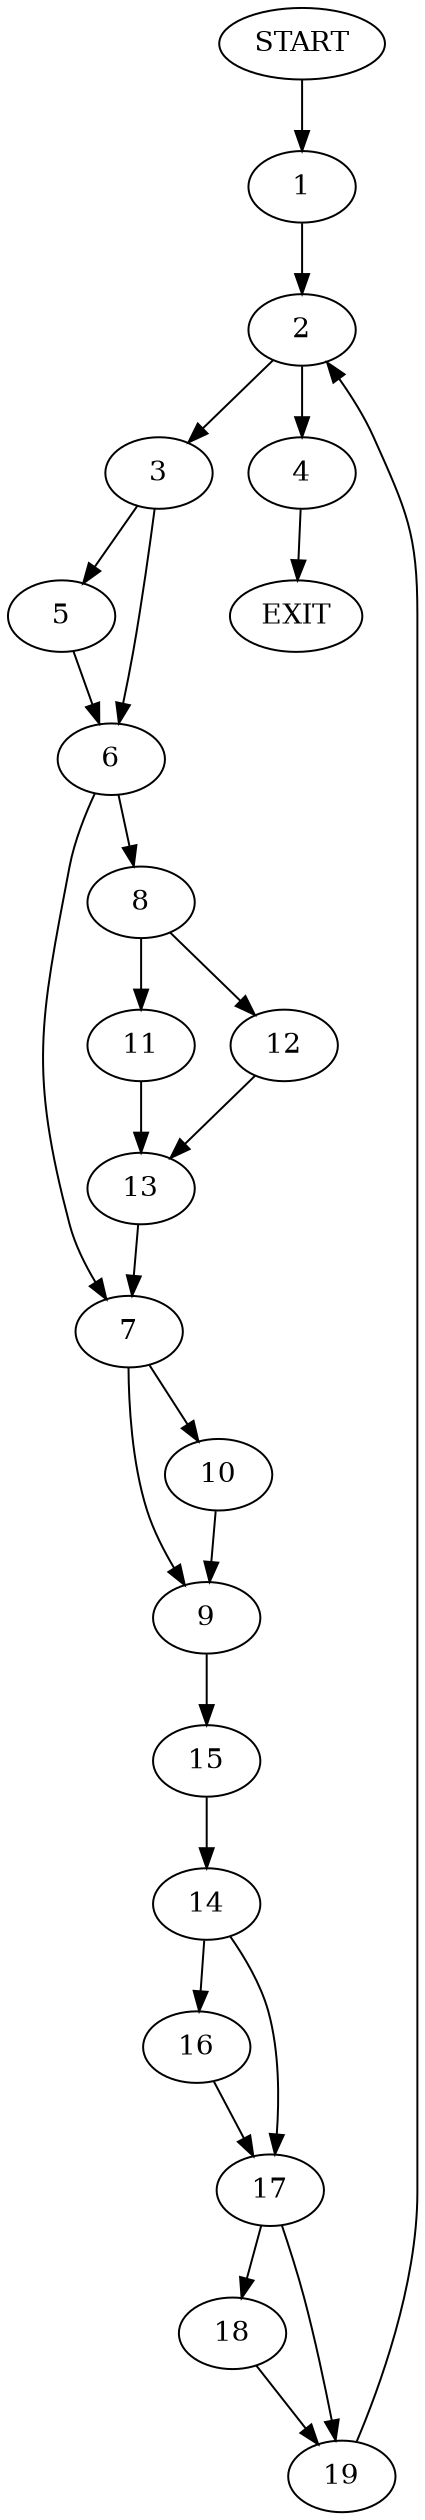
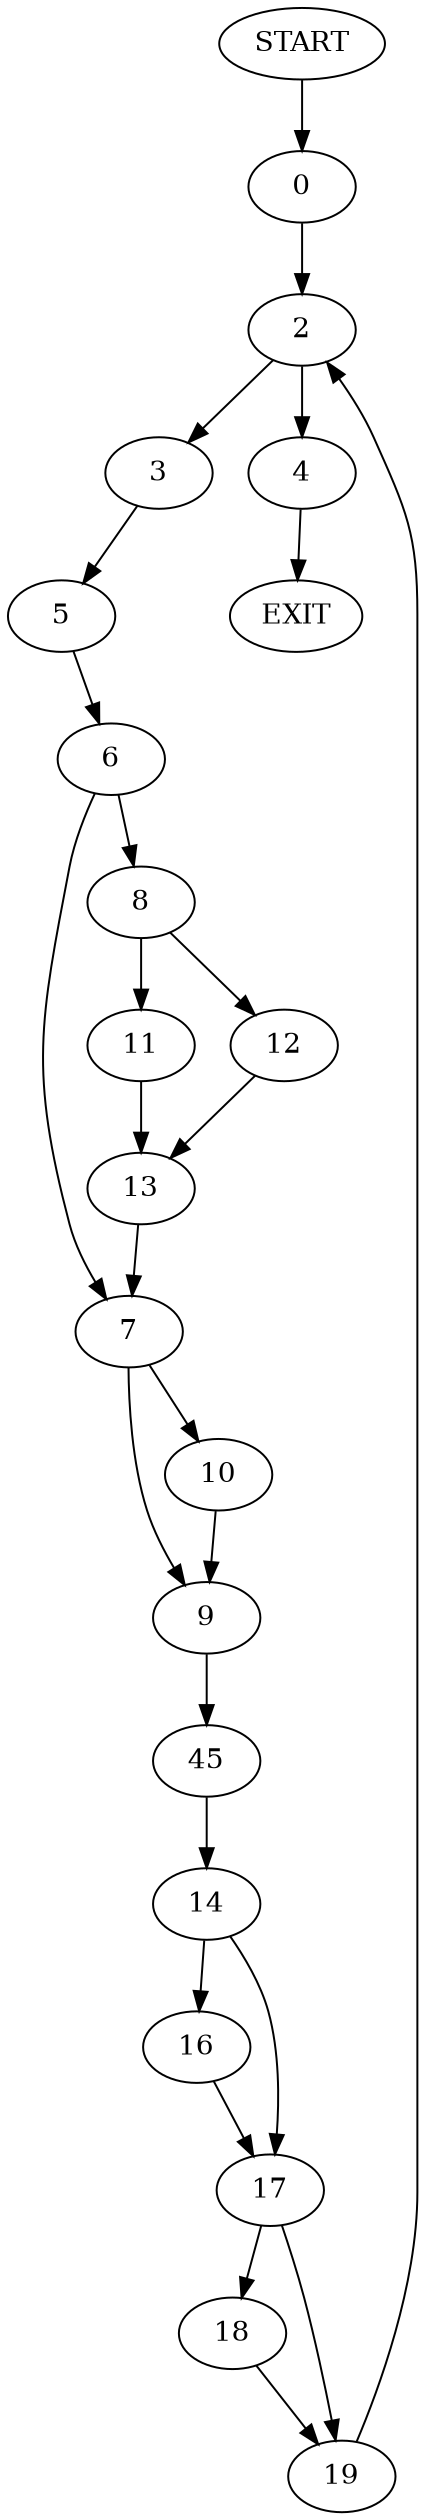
(302, 187) -> (302, 187)
(141, 607) -> none
(207, 1761) -> (207, 1761)
